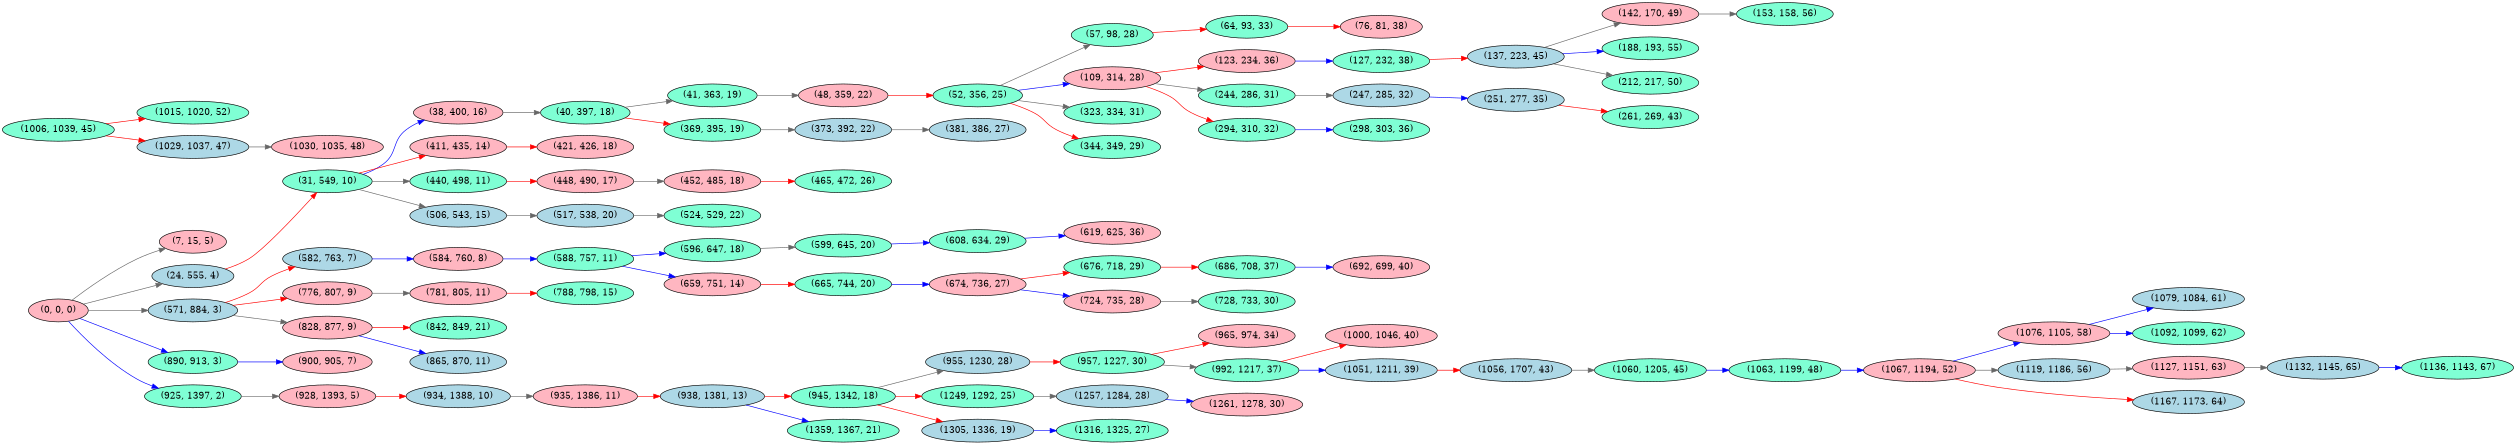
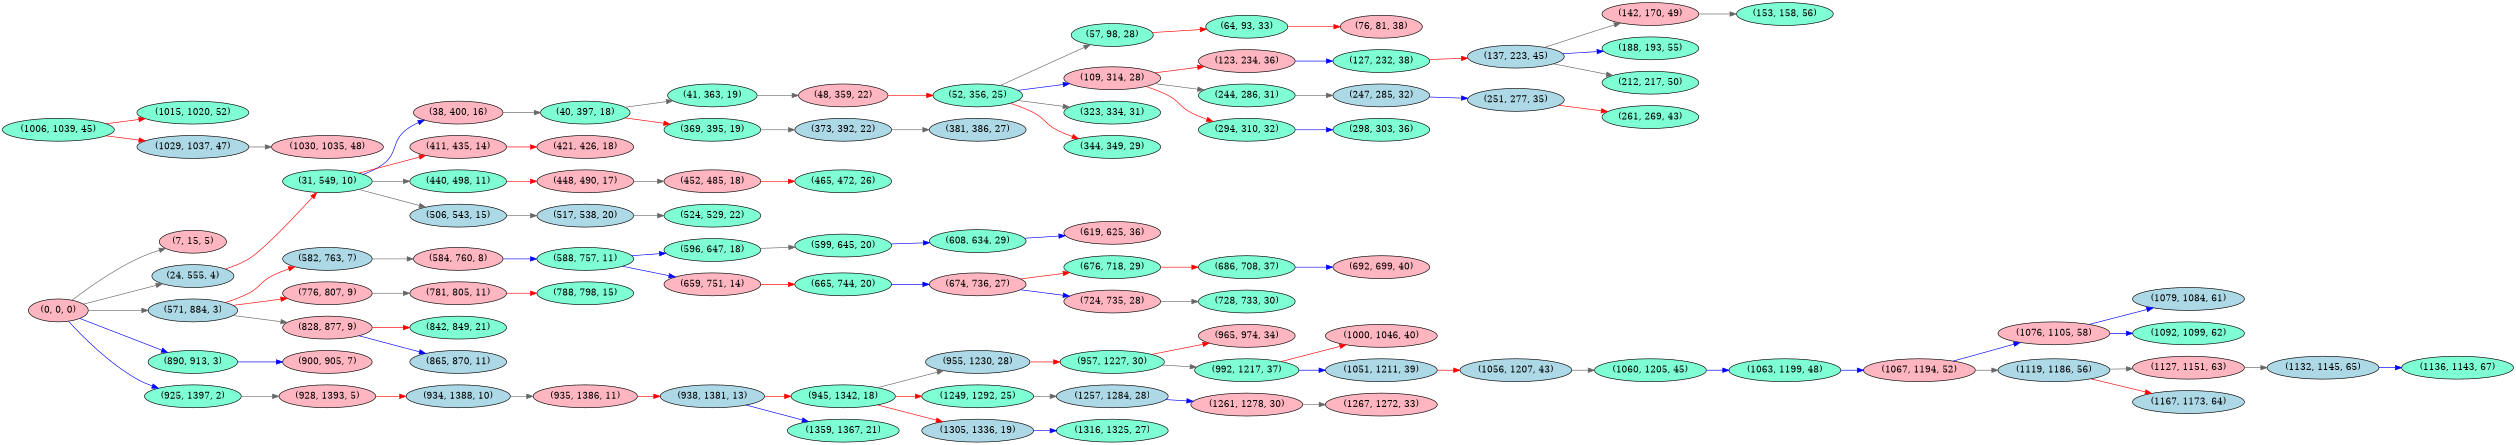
(390, 259) -> (390, 259)
(1516, 370) -> (1516, 370)
(2041, 393) -> (2118, 385)
none -> (1381, 405)
